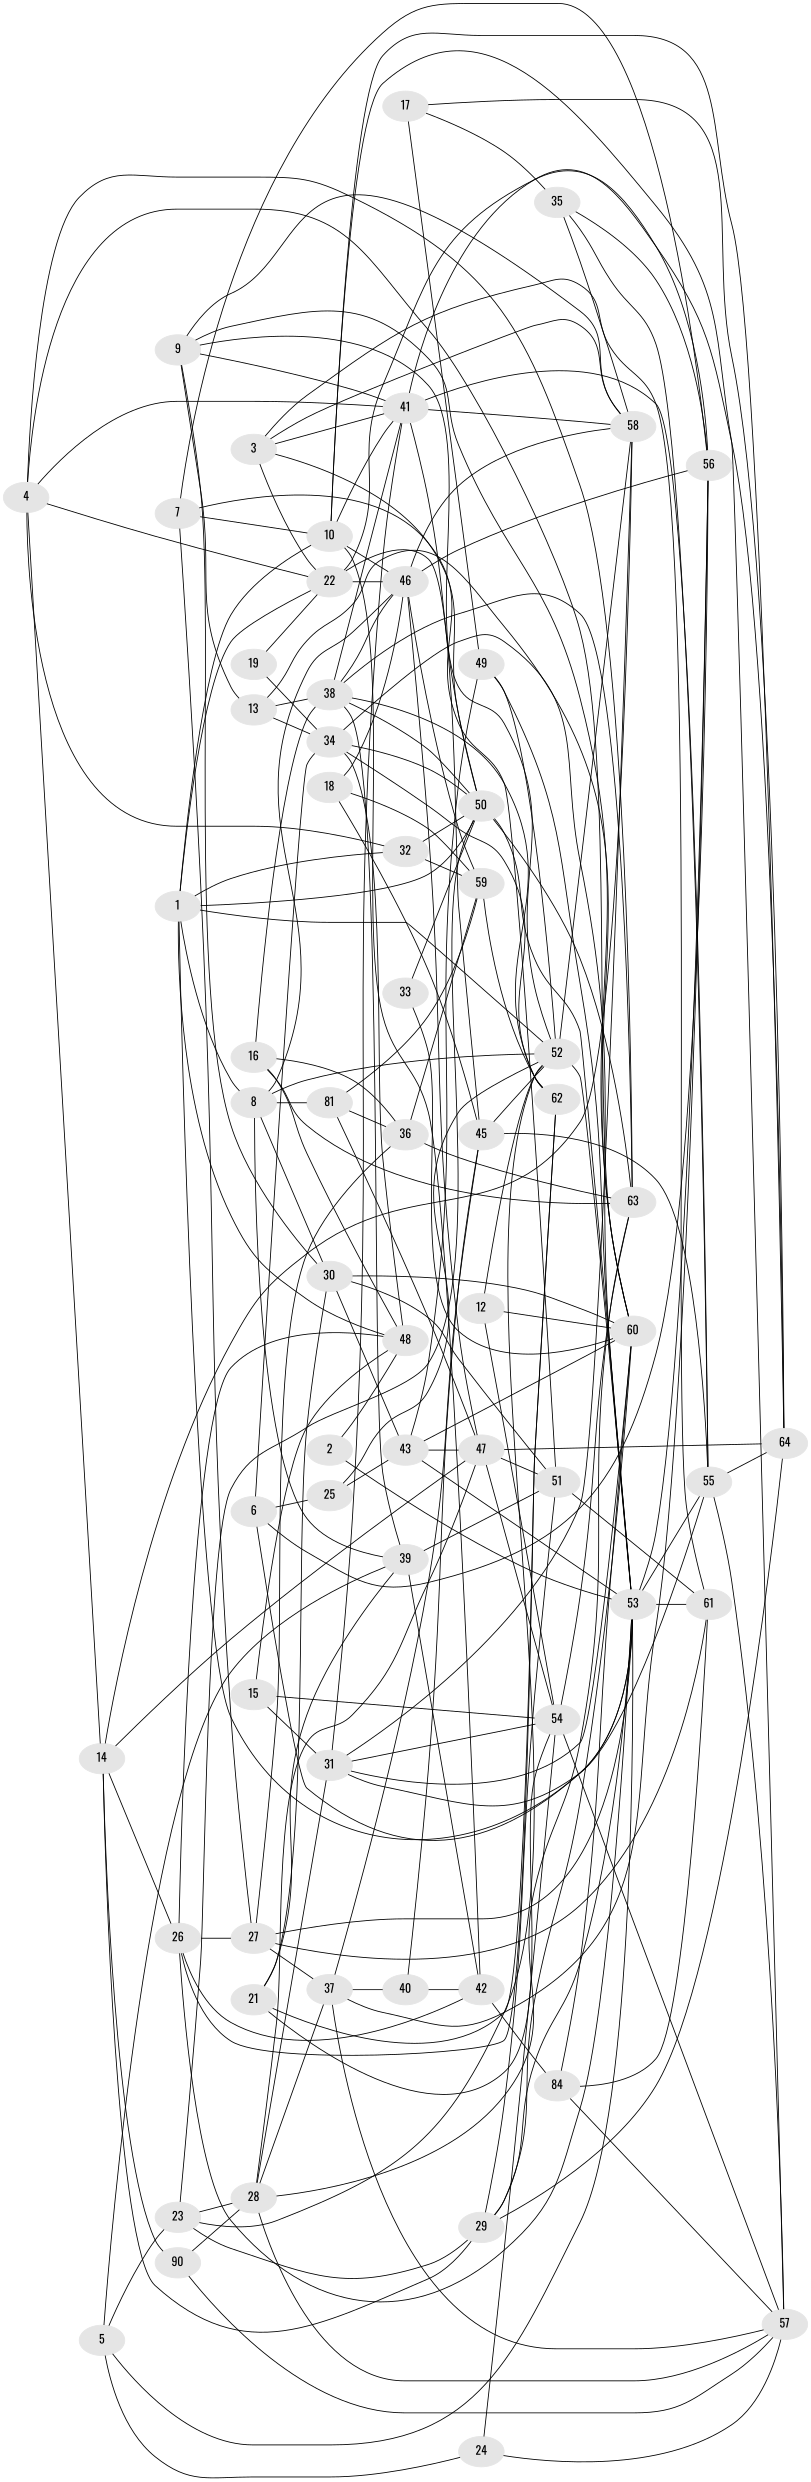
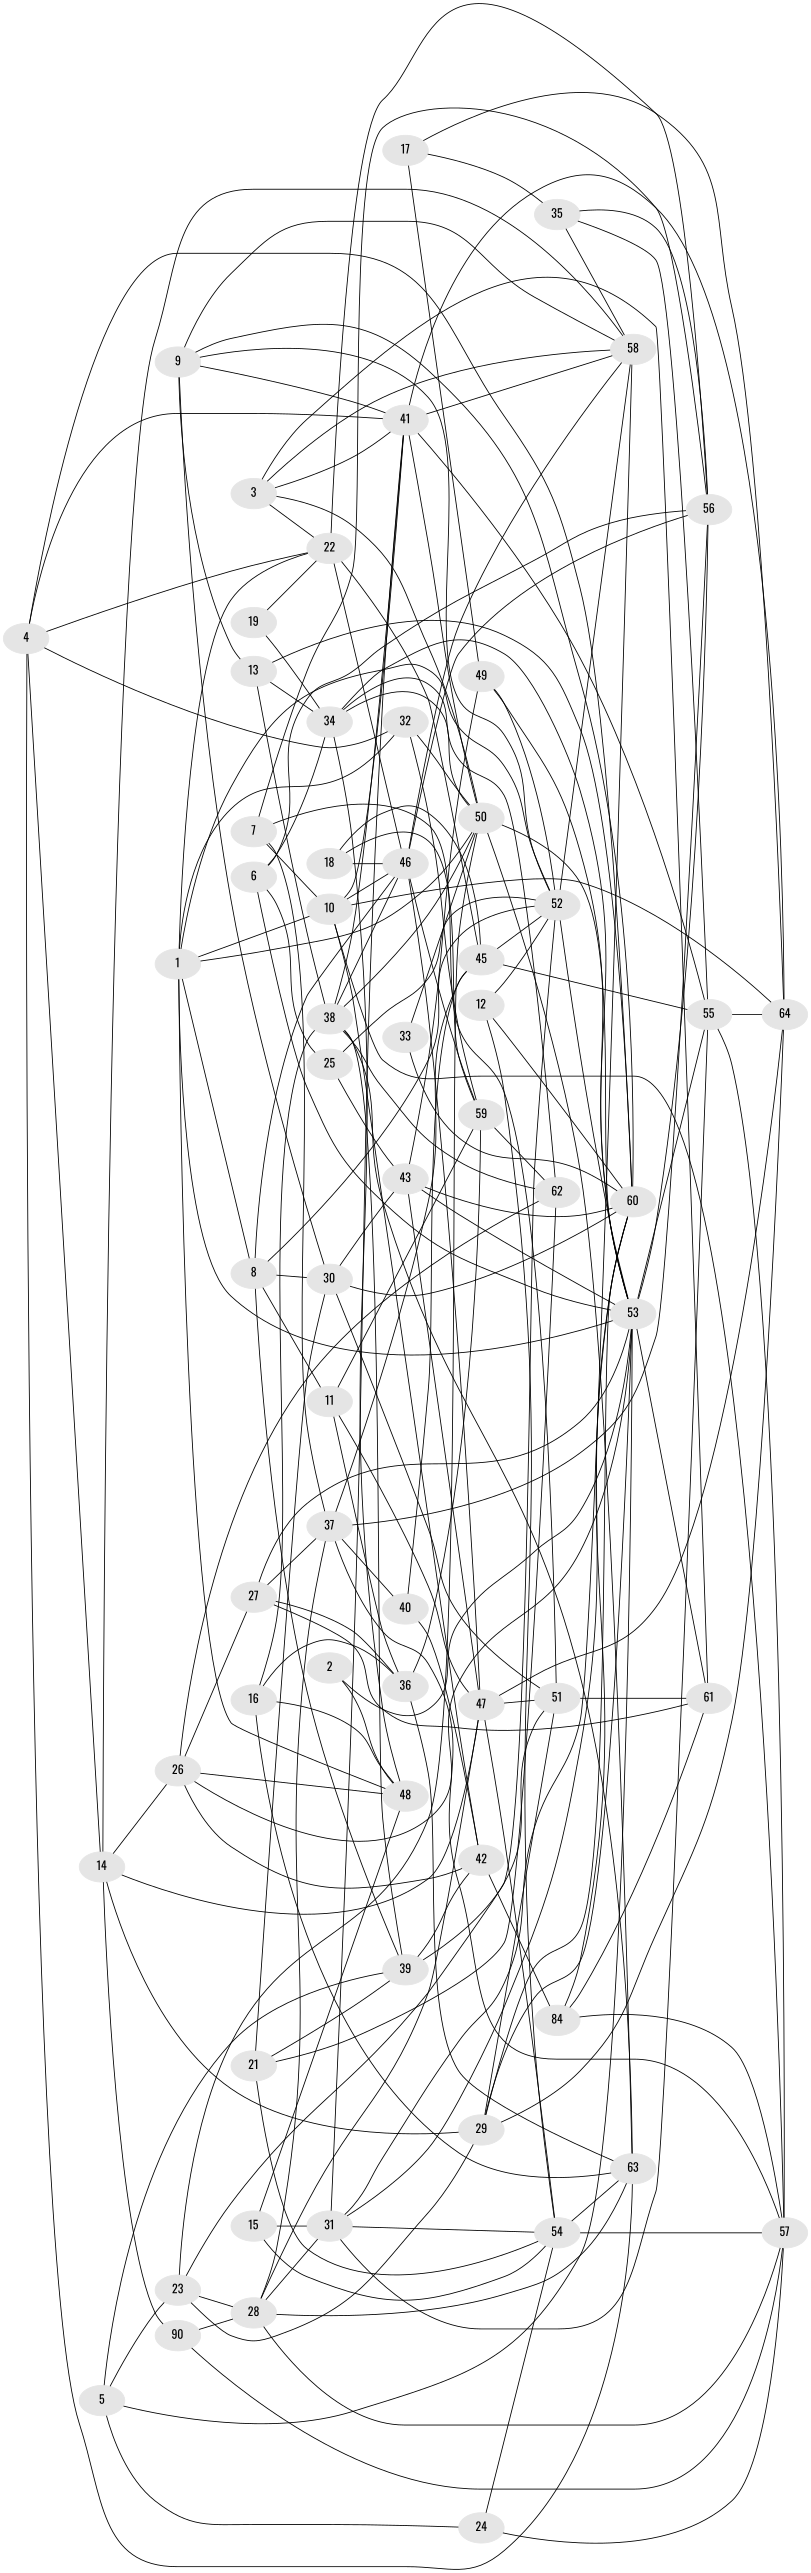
(330, 1103) -> (330, 1402)
(212, 1226) -> (304, 1176)
